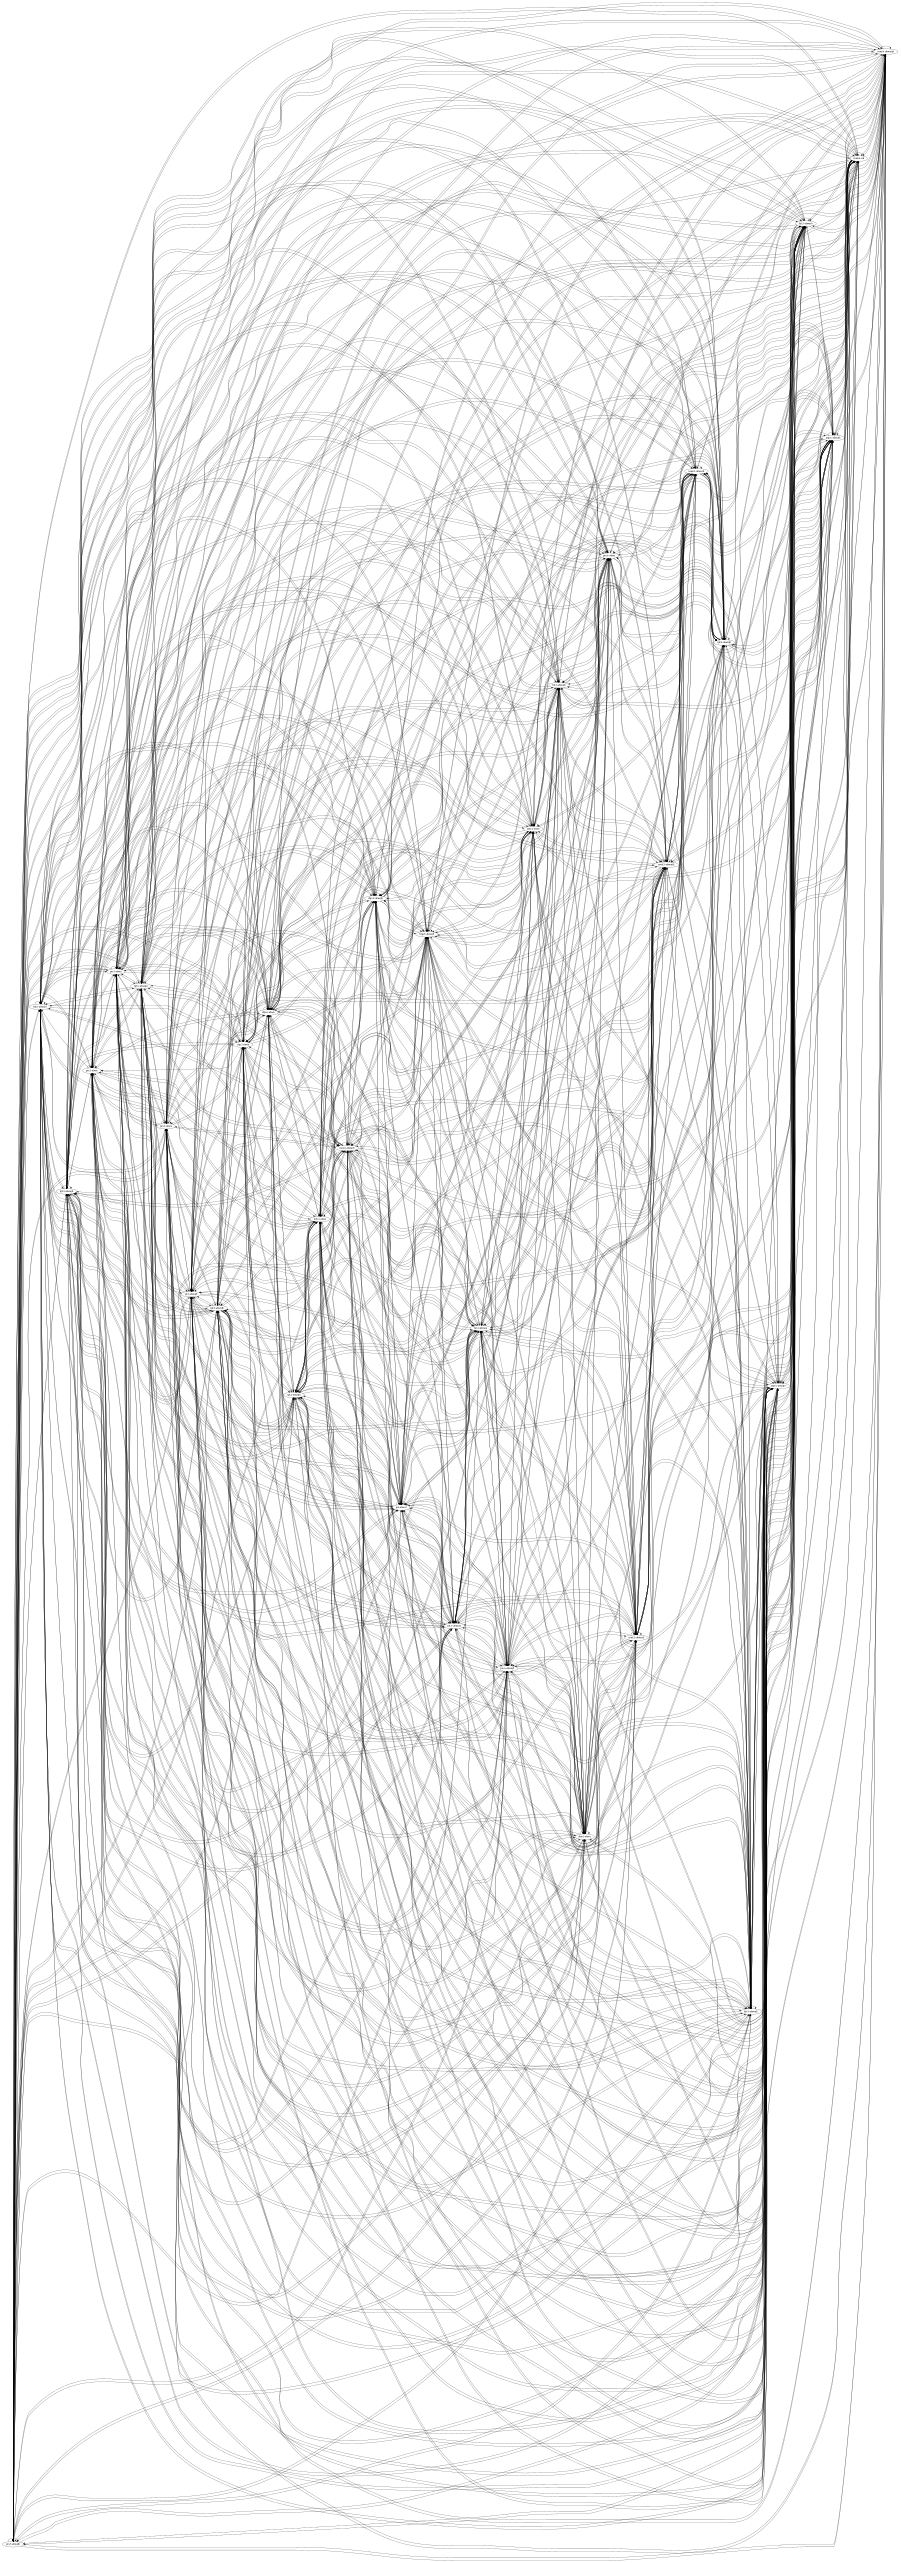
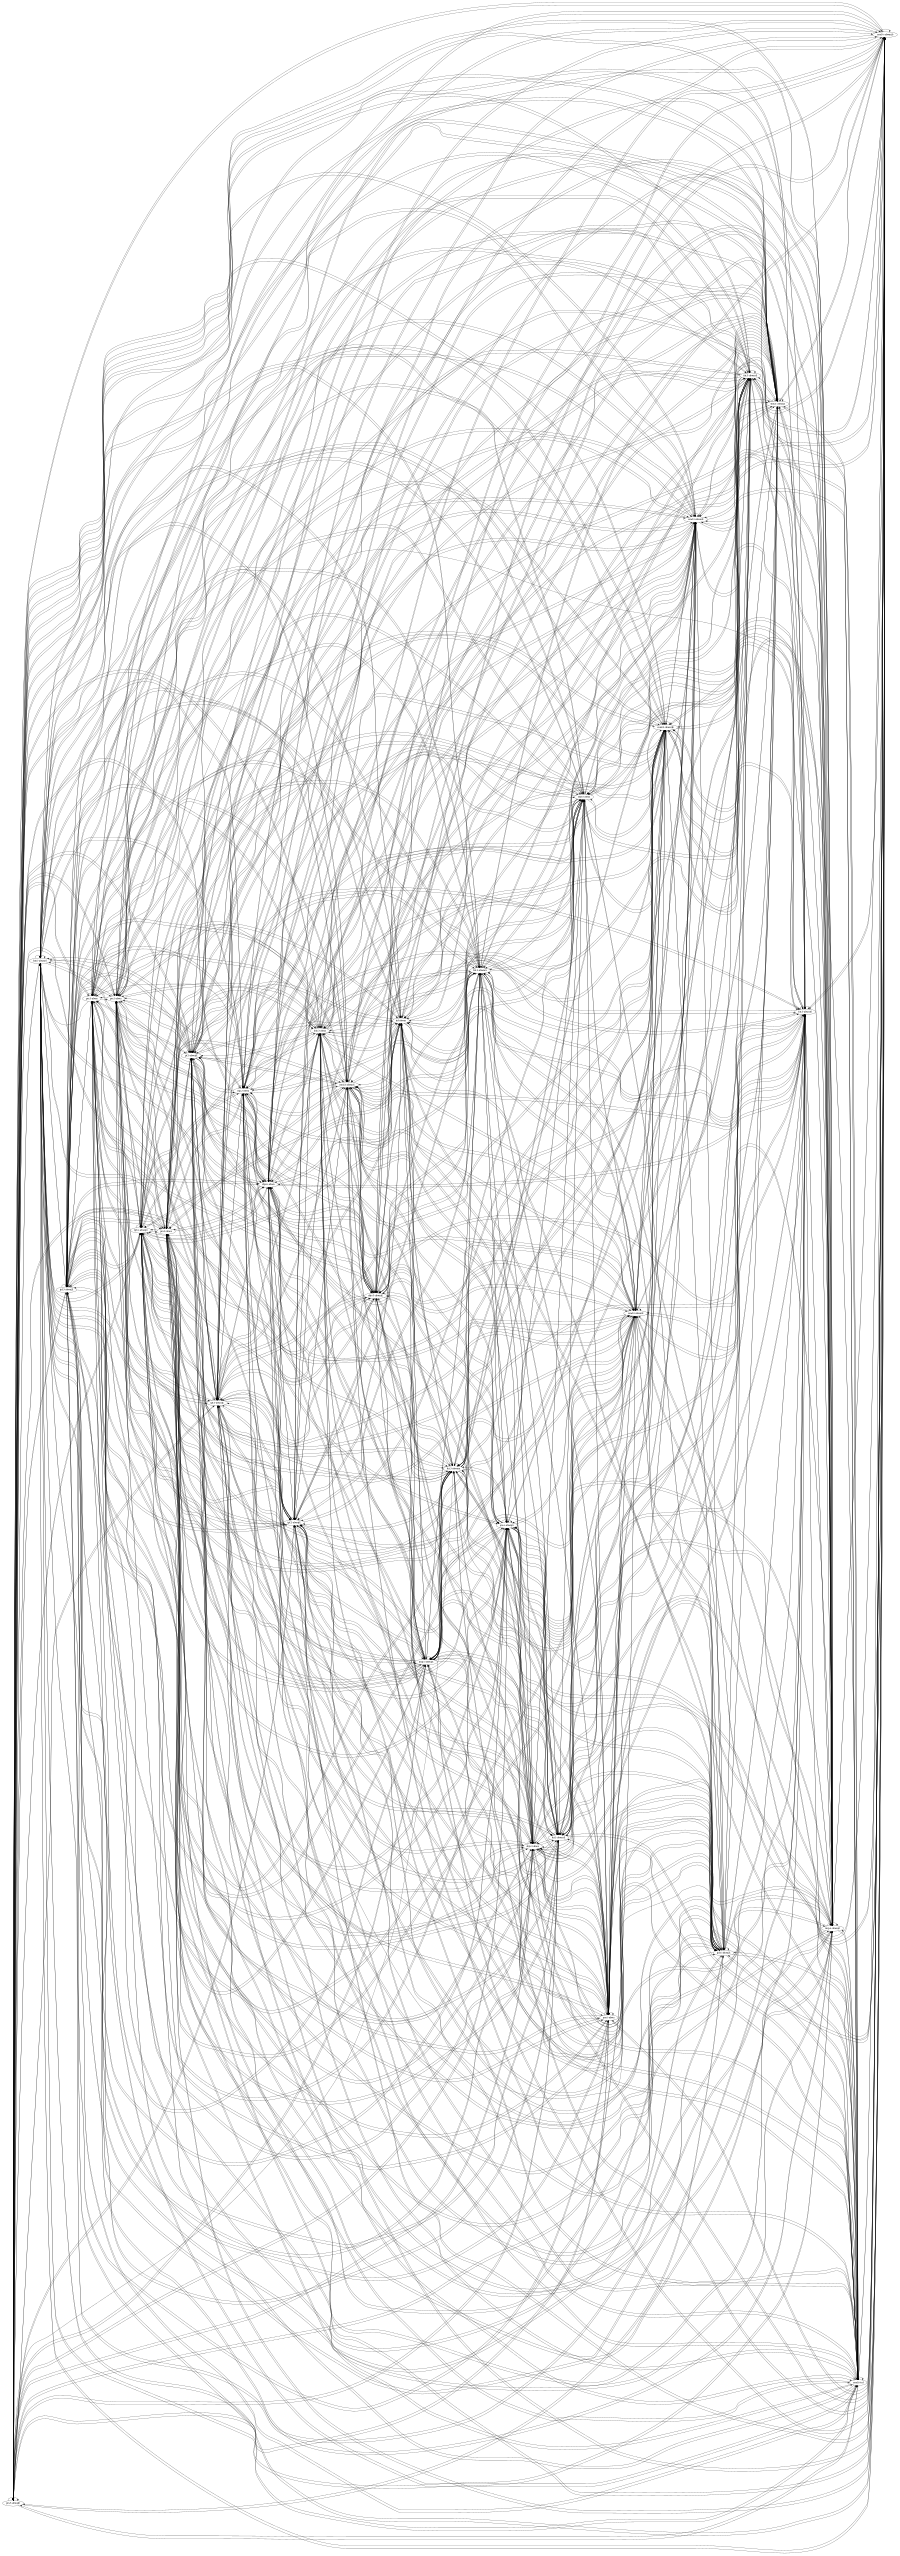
(270, 329) -> none
(404, 524) -> none
none -> (506, 1001)
(470, 1362) -> none
(401, 1507) -> (401, 1021)
(184, 2069) -> none
